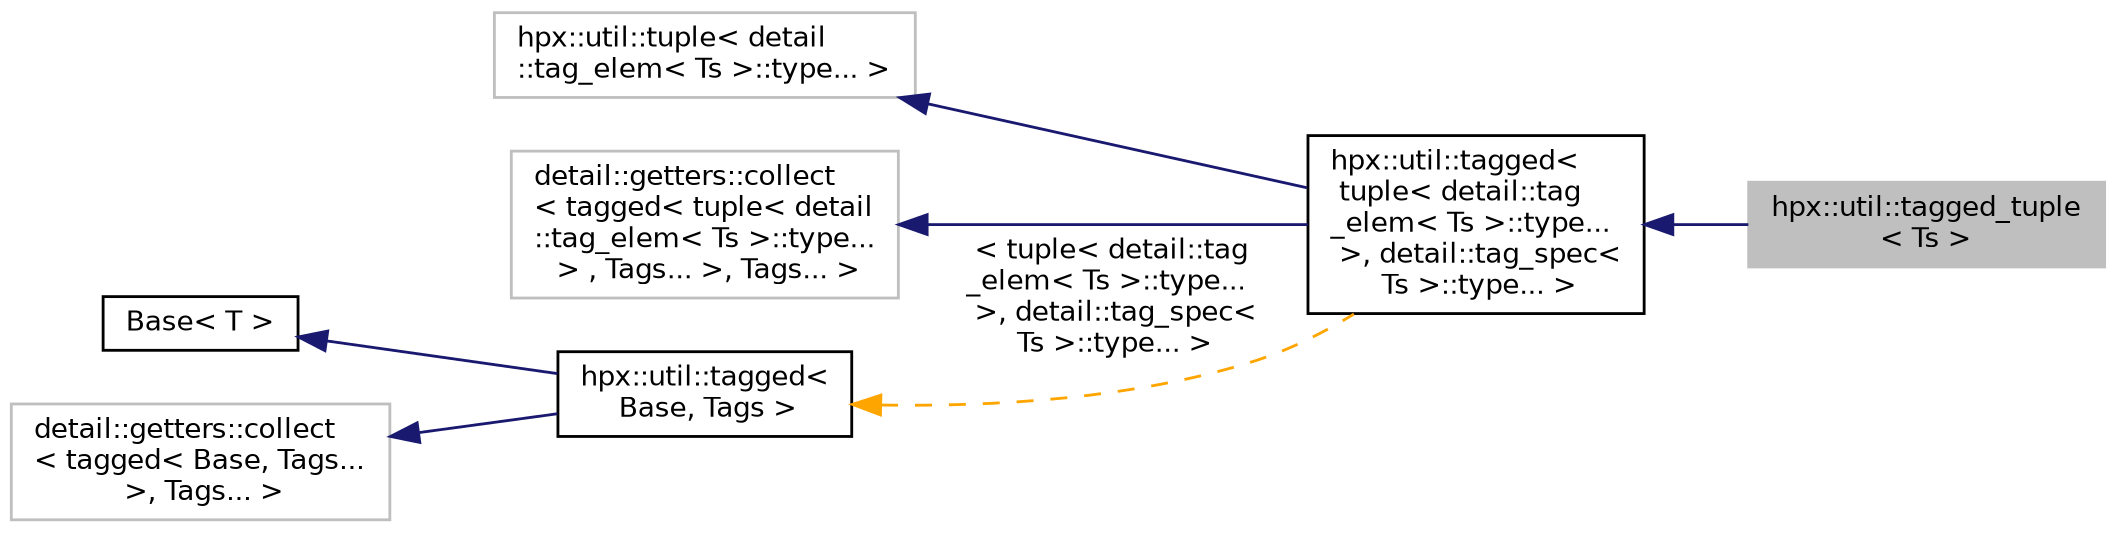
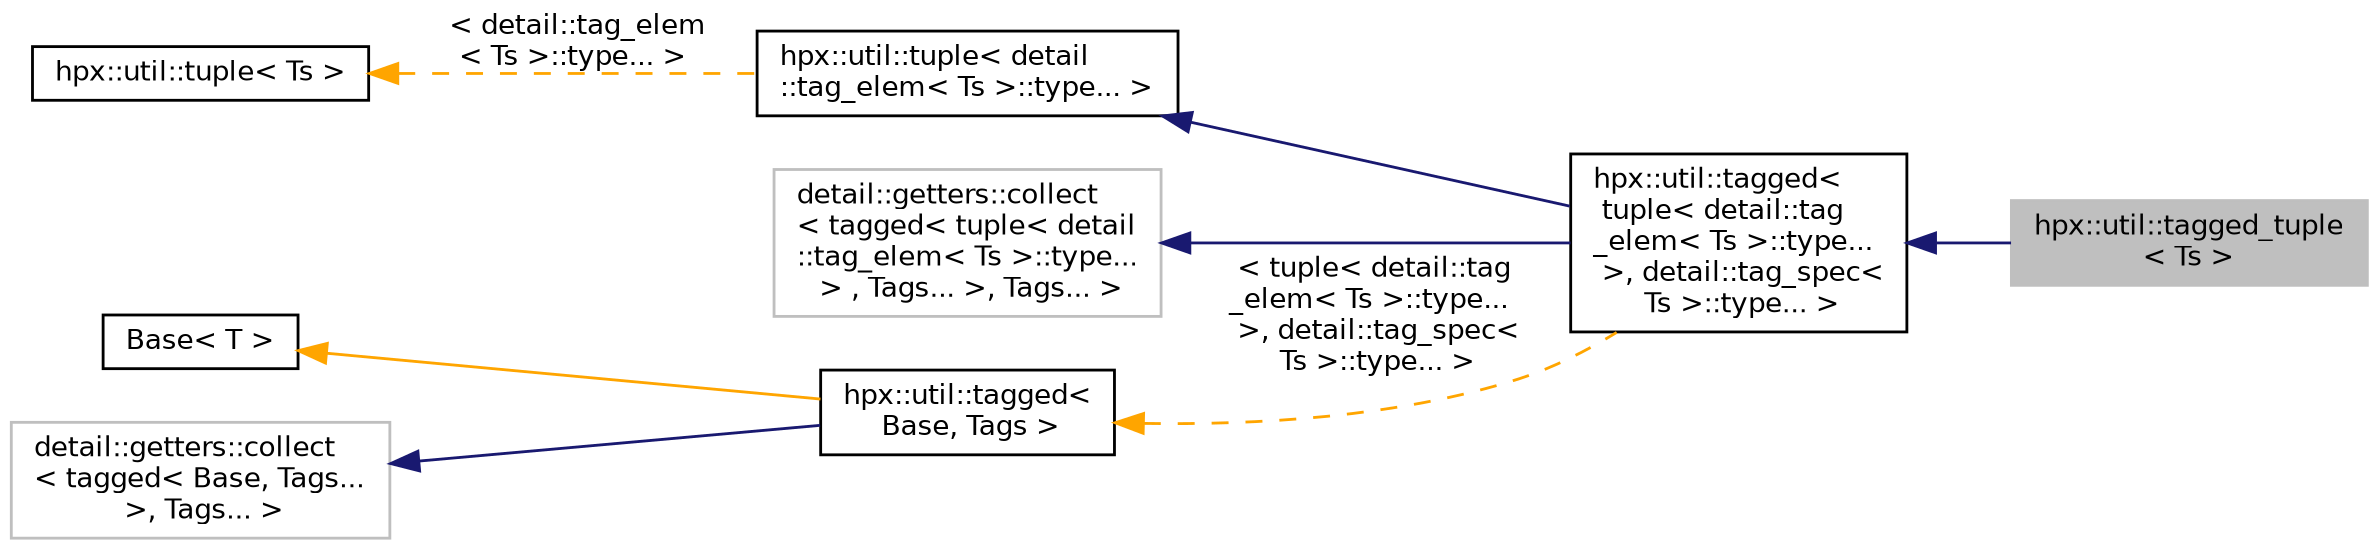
(705, 55) -> (968, 73)
none -> (201, 73)
(442, 357) -> (574, 376)
